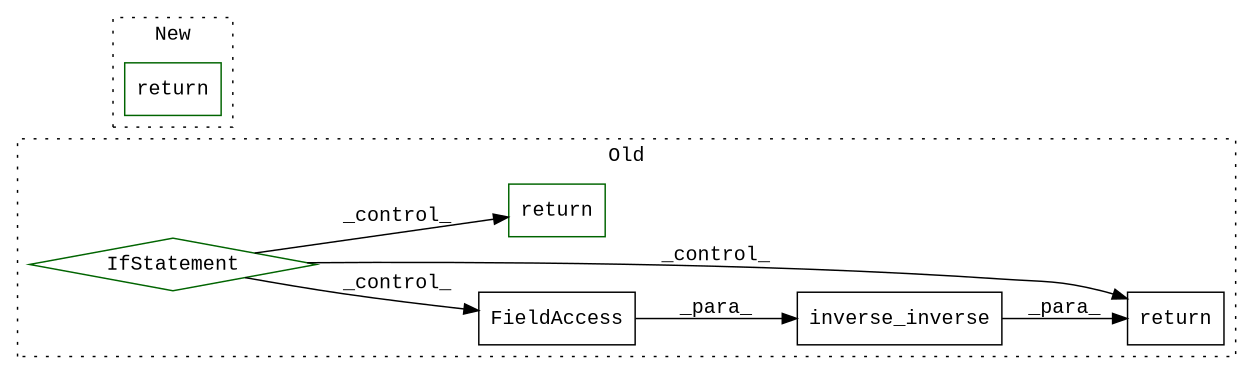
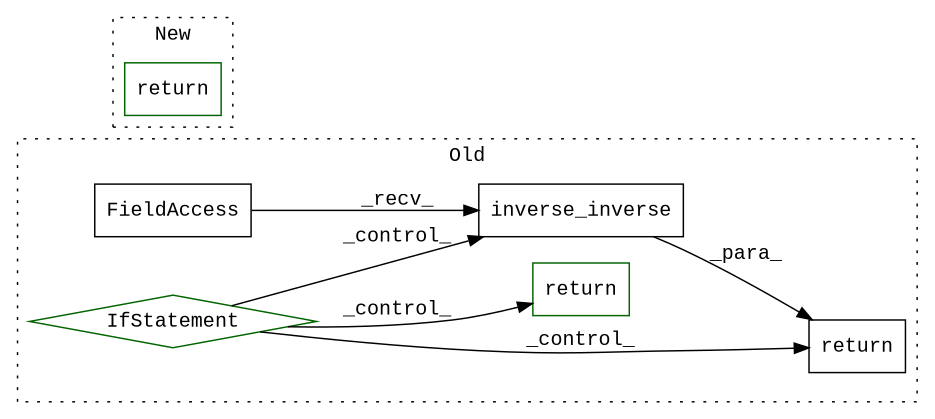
(354, 295) -> (350, 273)
(716, 308) -> (398, 199)
